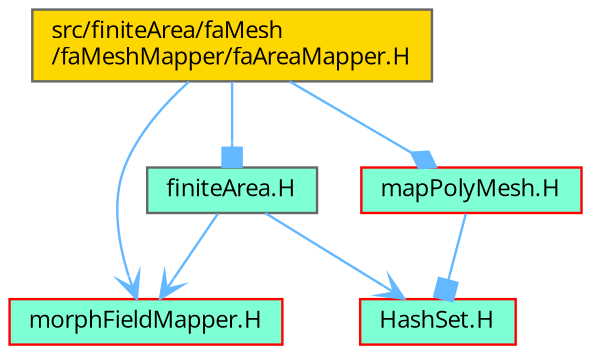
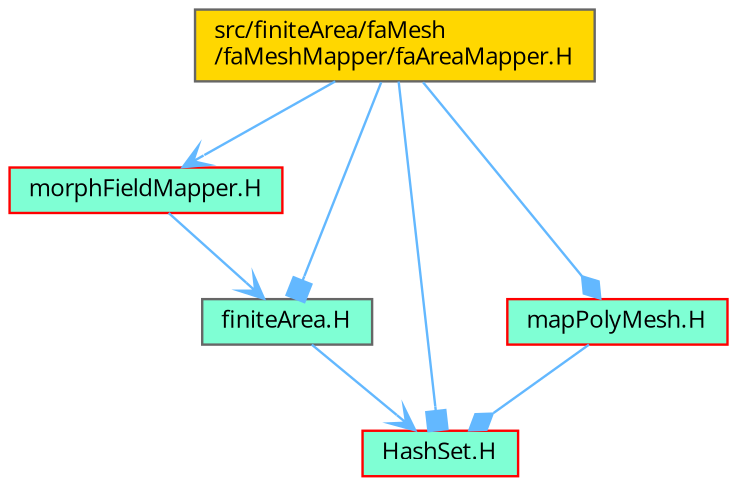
none -> (417, 244)
(458, 245) -> (541, 379)
(196, 246) -> (207, 248)
